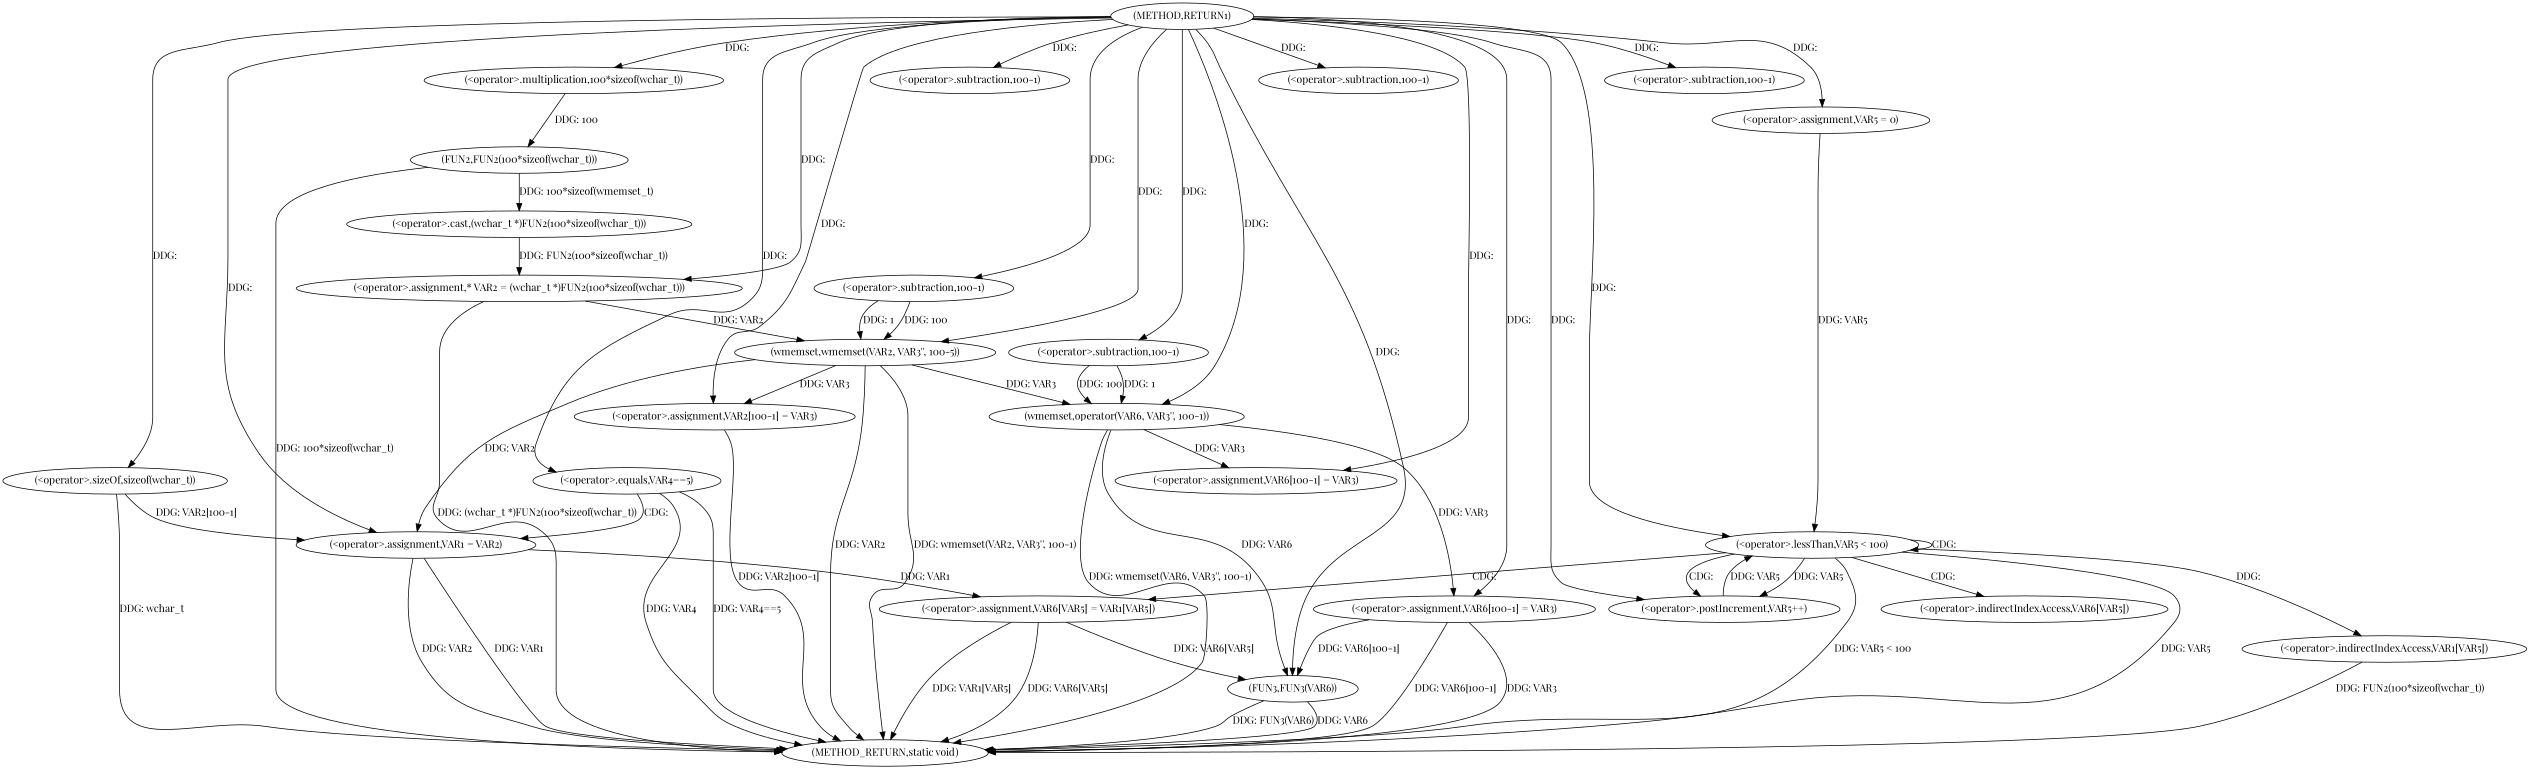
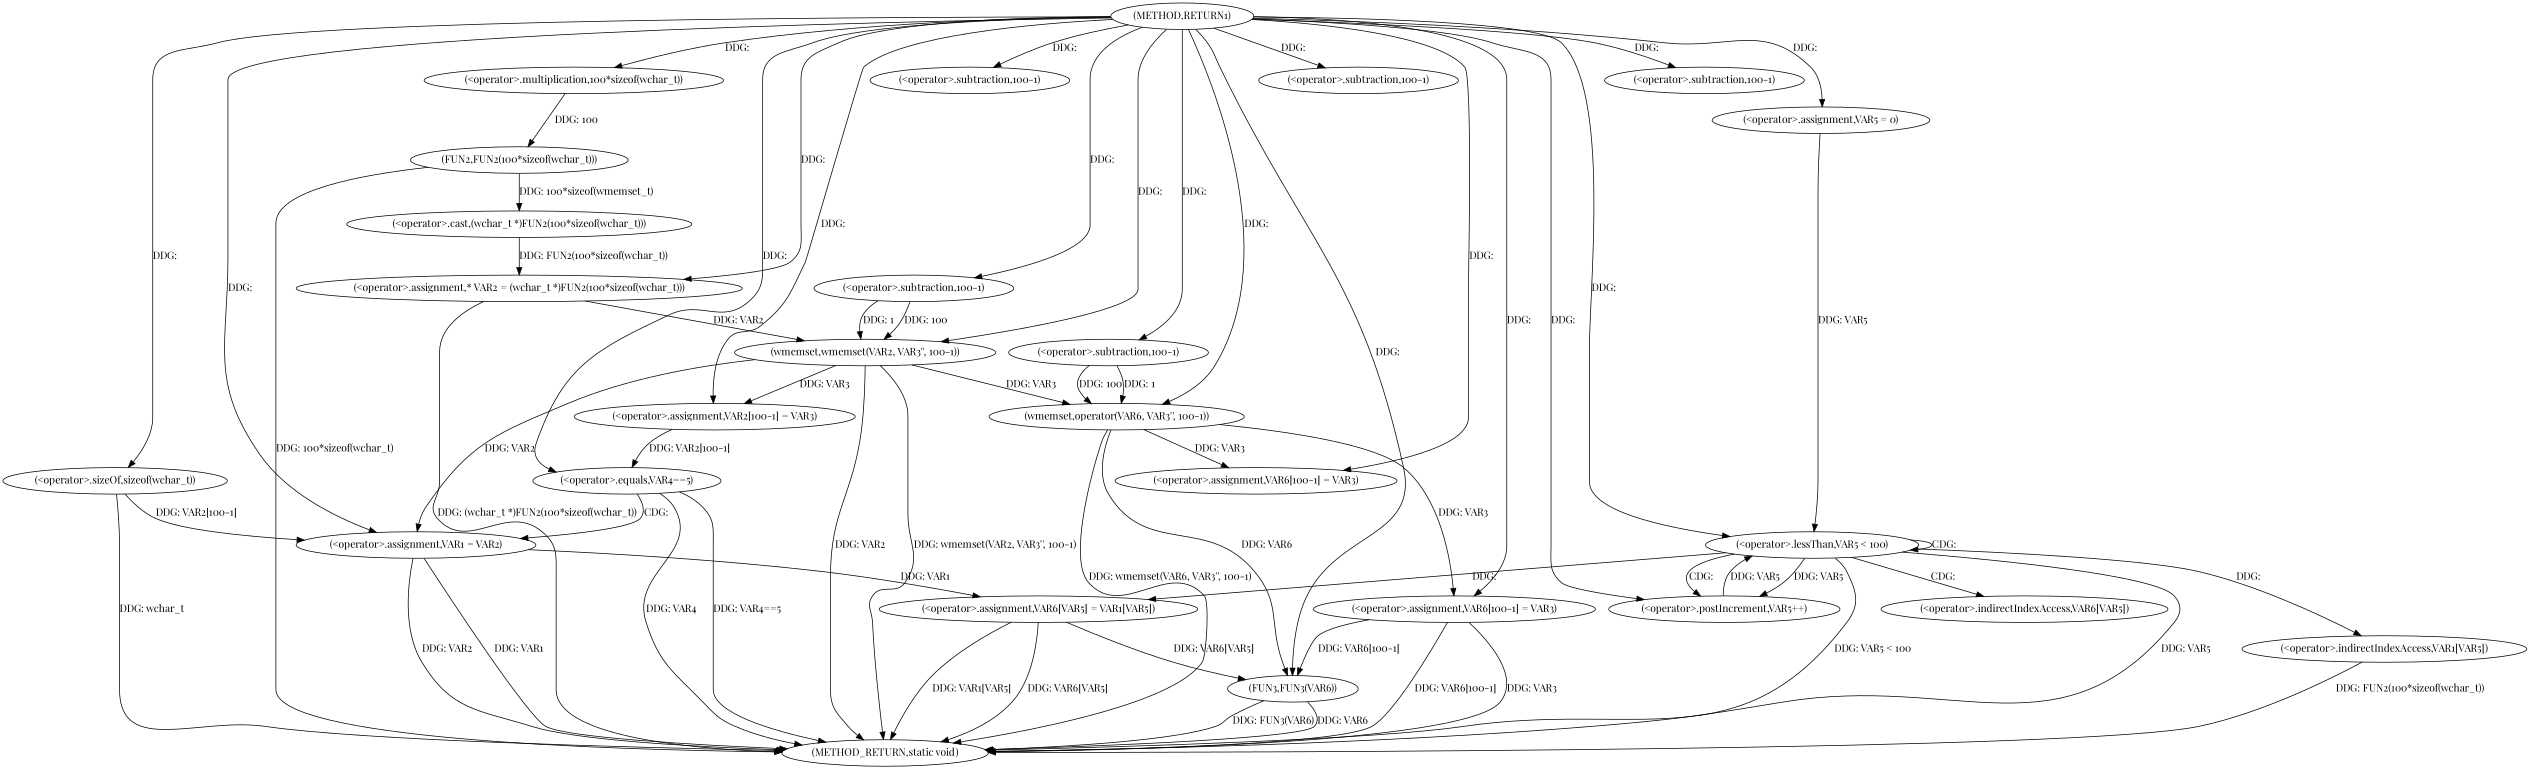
(865, 353) -> (865, 353)
(1486, 577) -> (1486, 577)
(762, 590) -> (651, 442)
